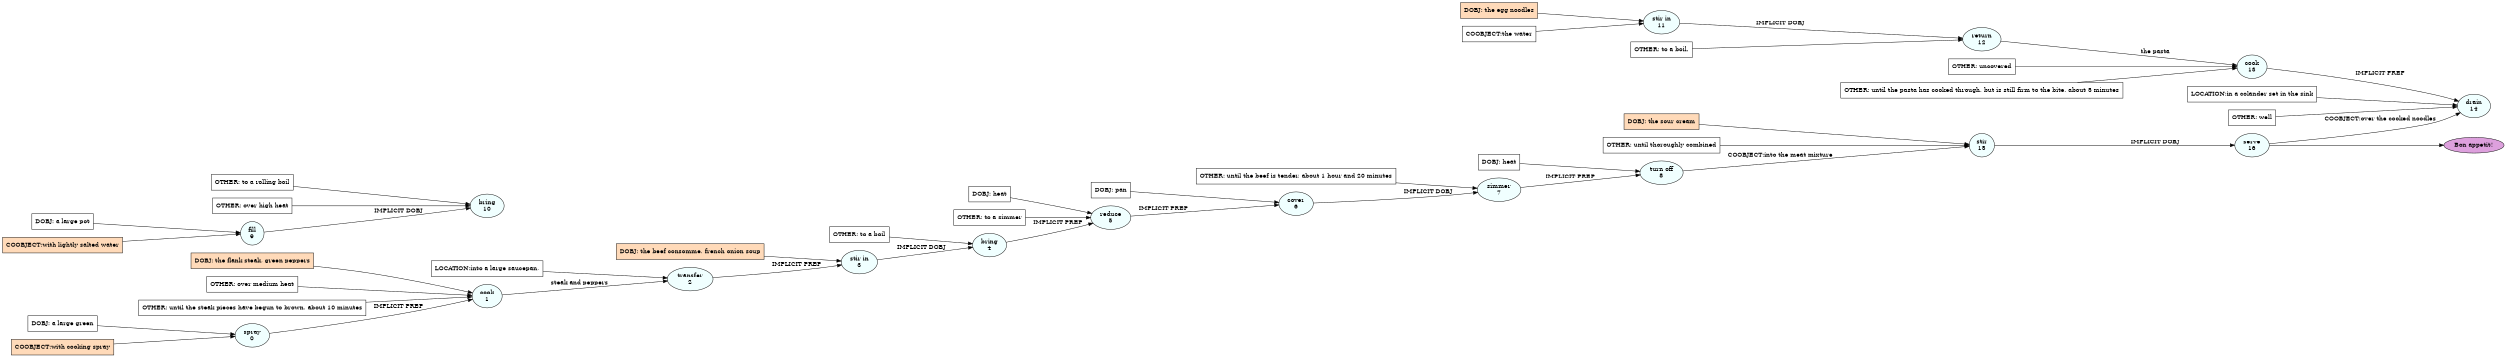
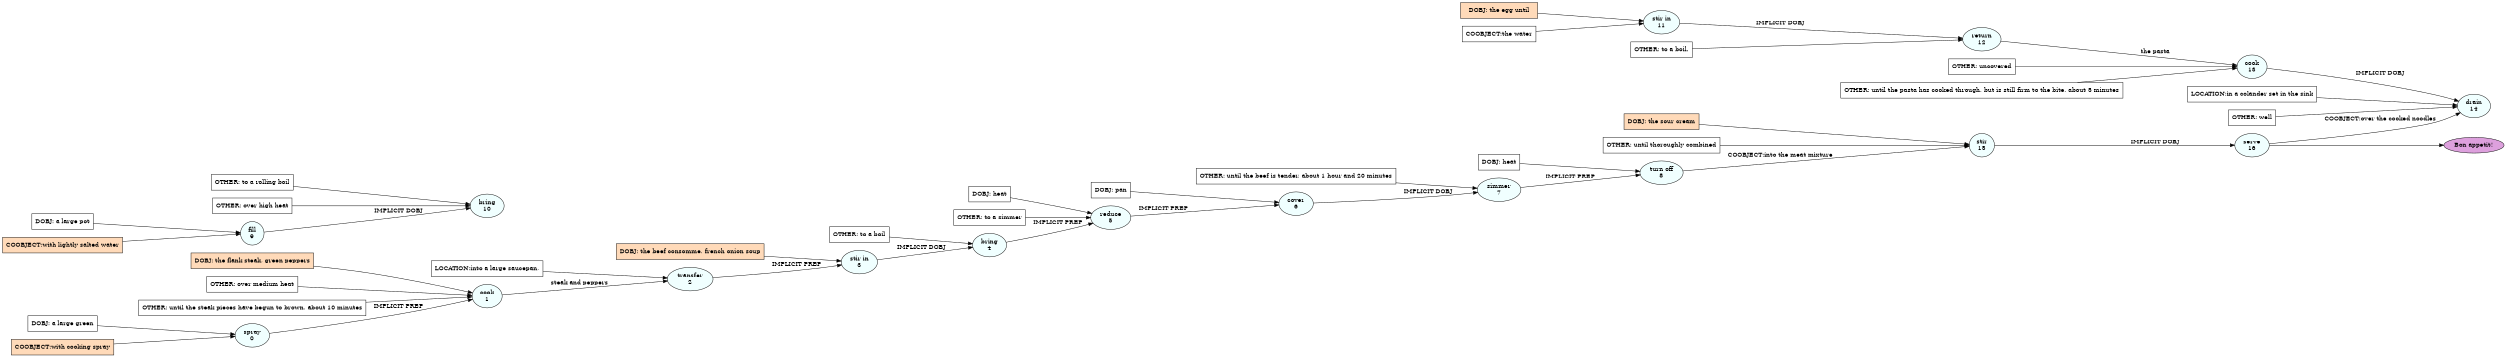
(1499, 10) -> (1499, 10)
(2380, 73) -> (2380, 73)
